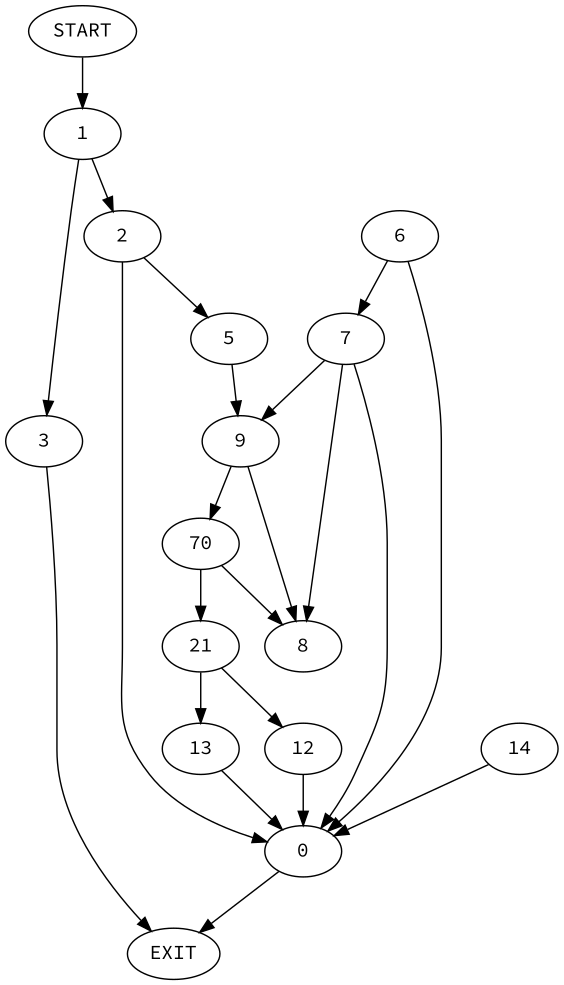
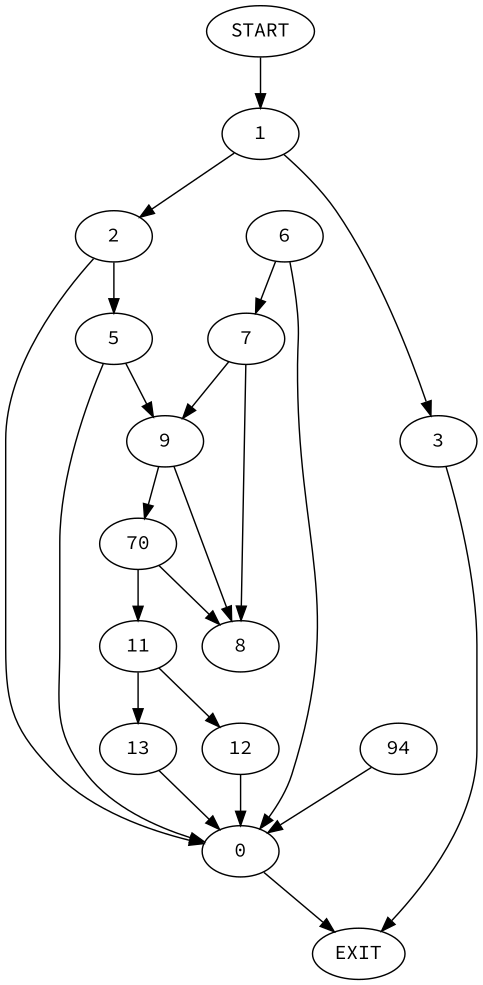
(387, 595) -> (60, 631)
(201, 646) -> (138, 646)
(520, 749) -> (399, 749)
